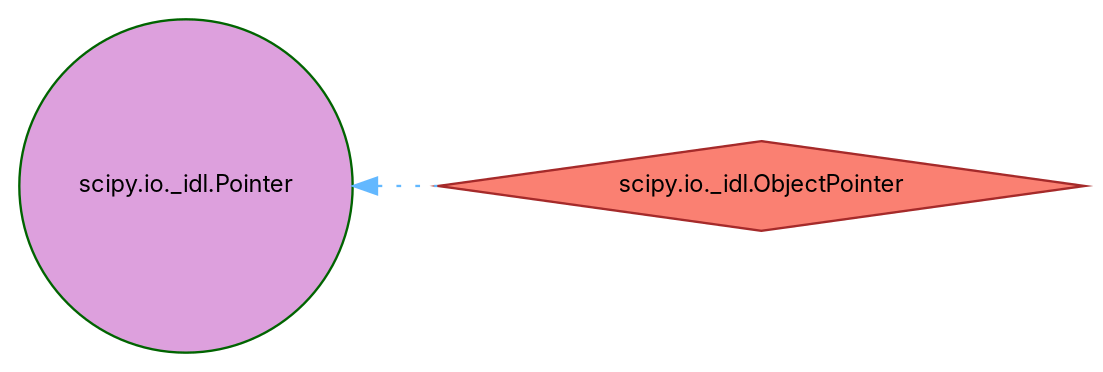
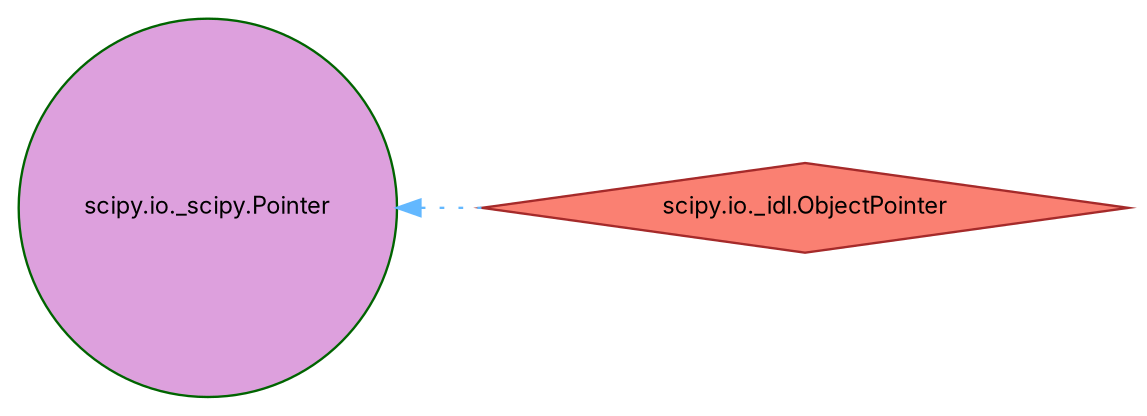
(186, 186) -> (208, 208)
